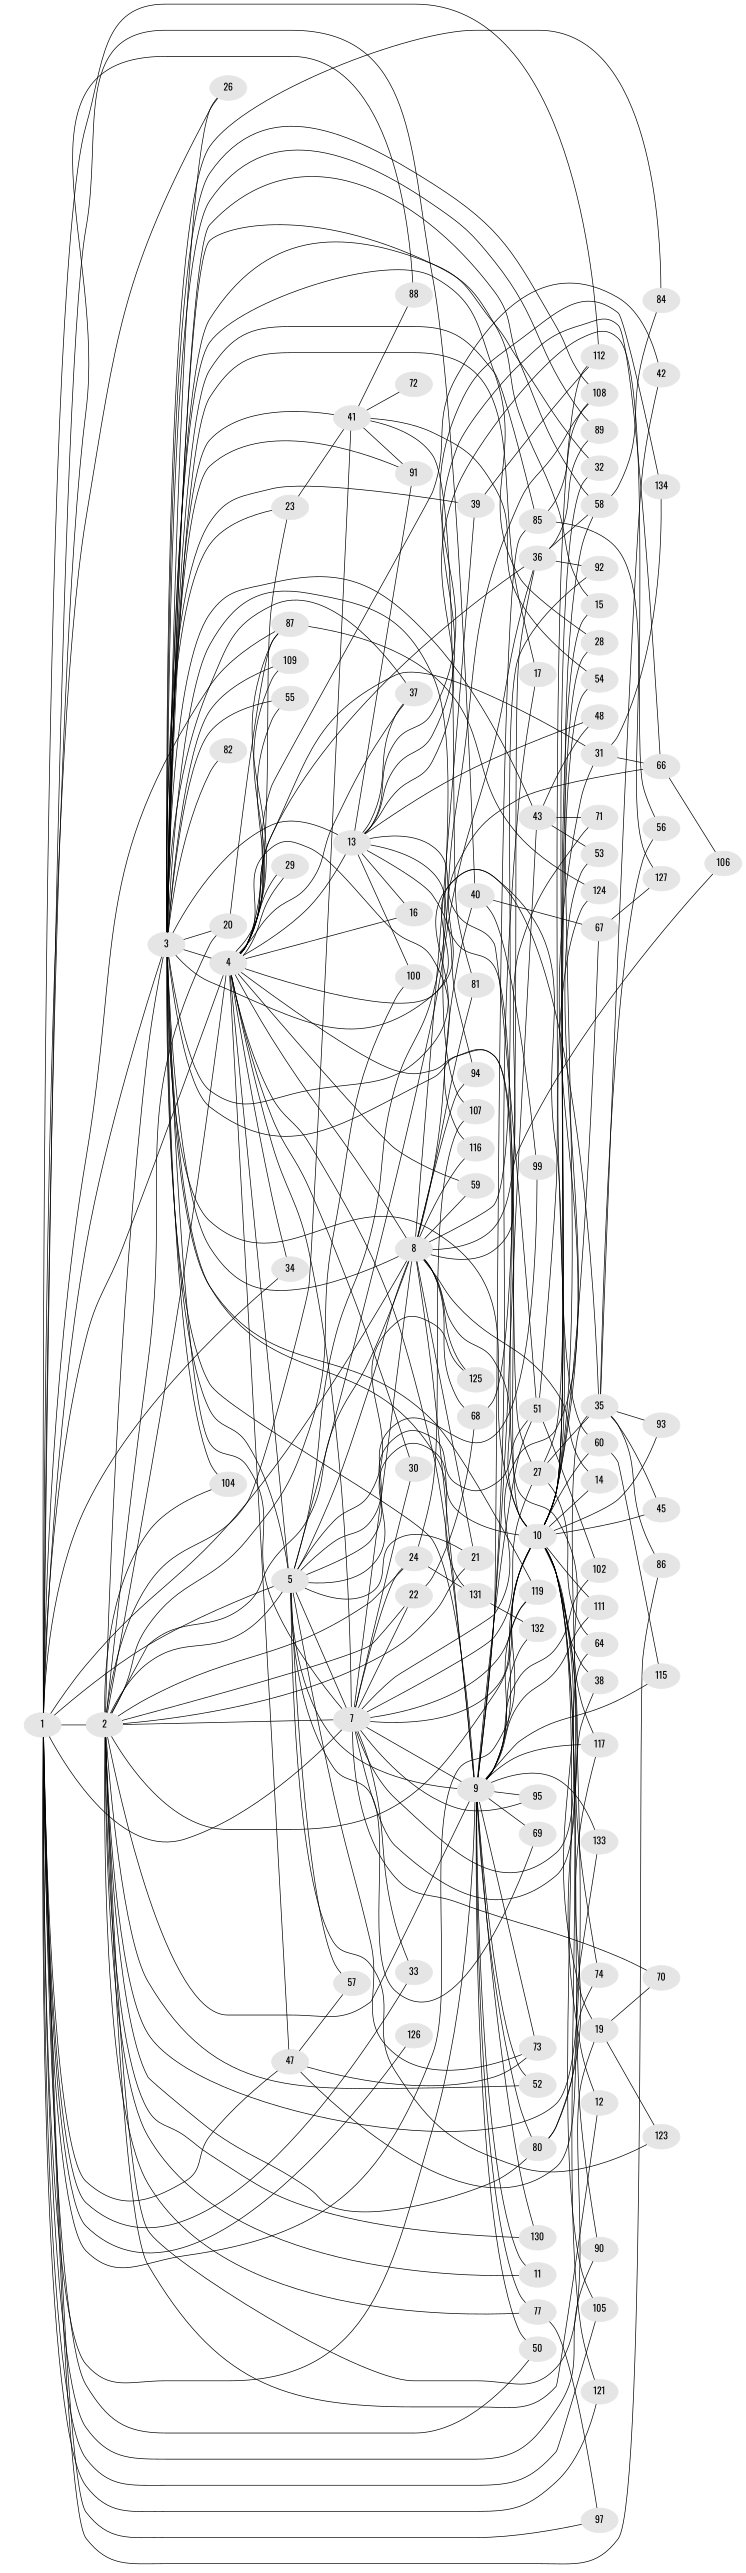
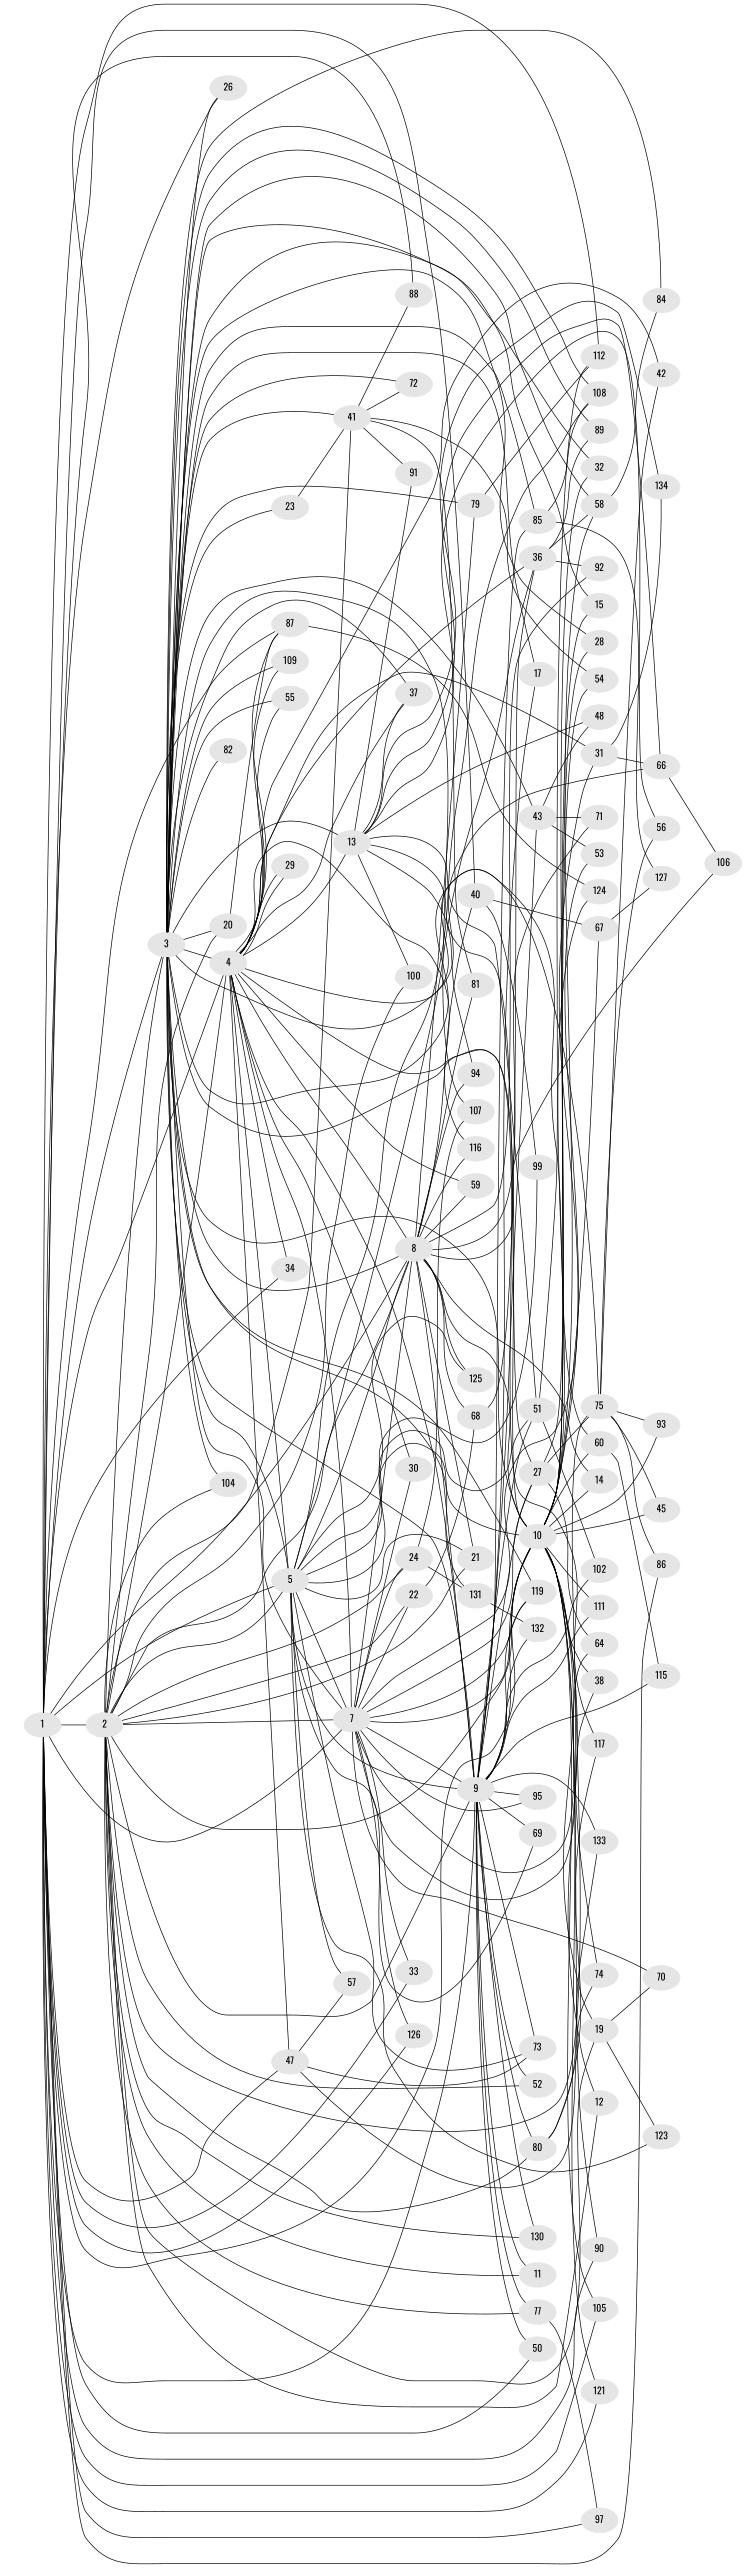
(202, 484) -> (204, 435)
(476, 505) -> (476, 505)
(267, 749) -> none
(414, 914) -> none
(600, 1407) -> (600, 1407)
(530, 1752) -> (498, 1645)
none -> (384, 1931)
